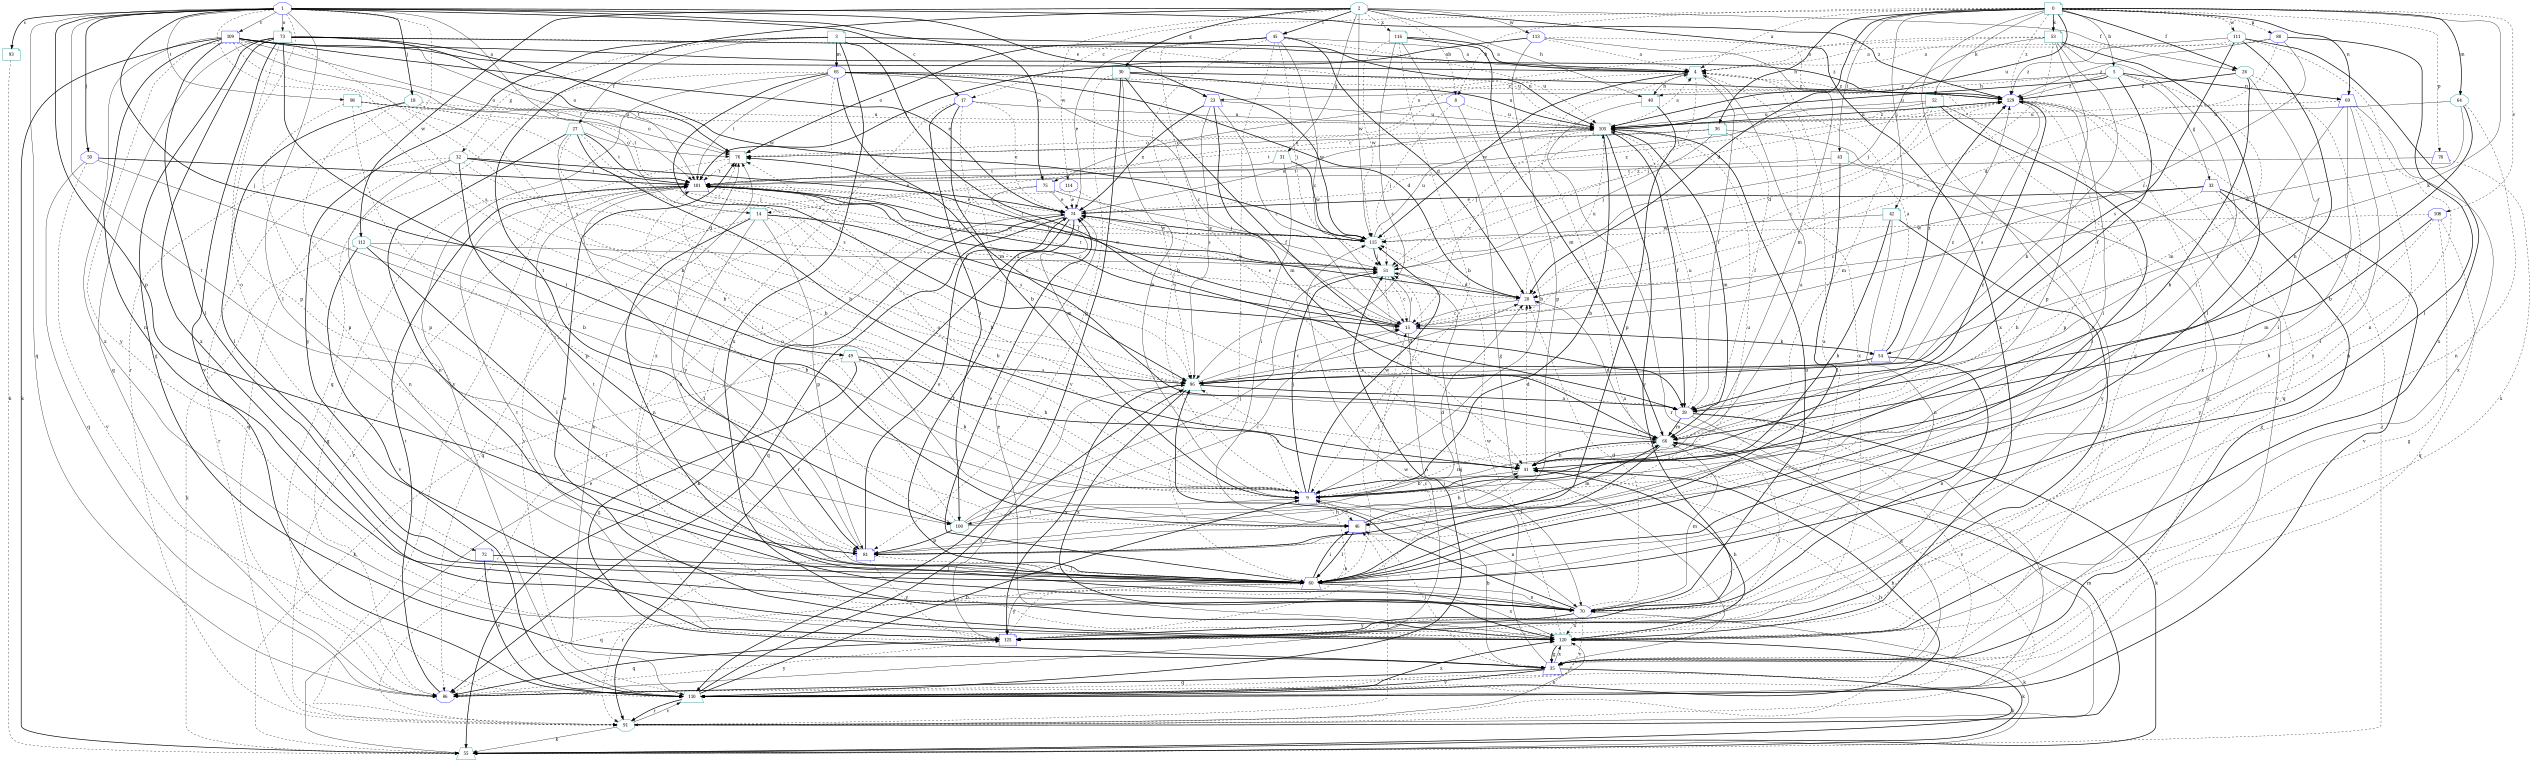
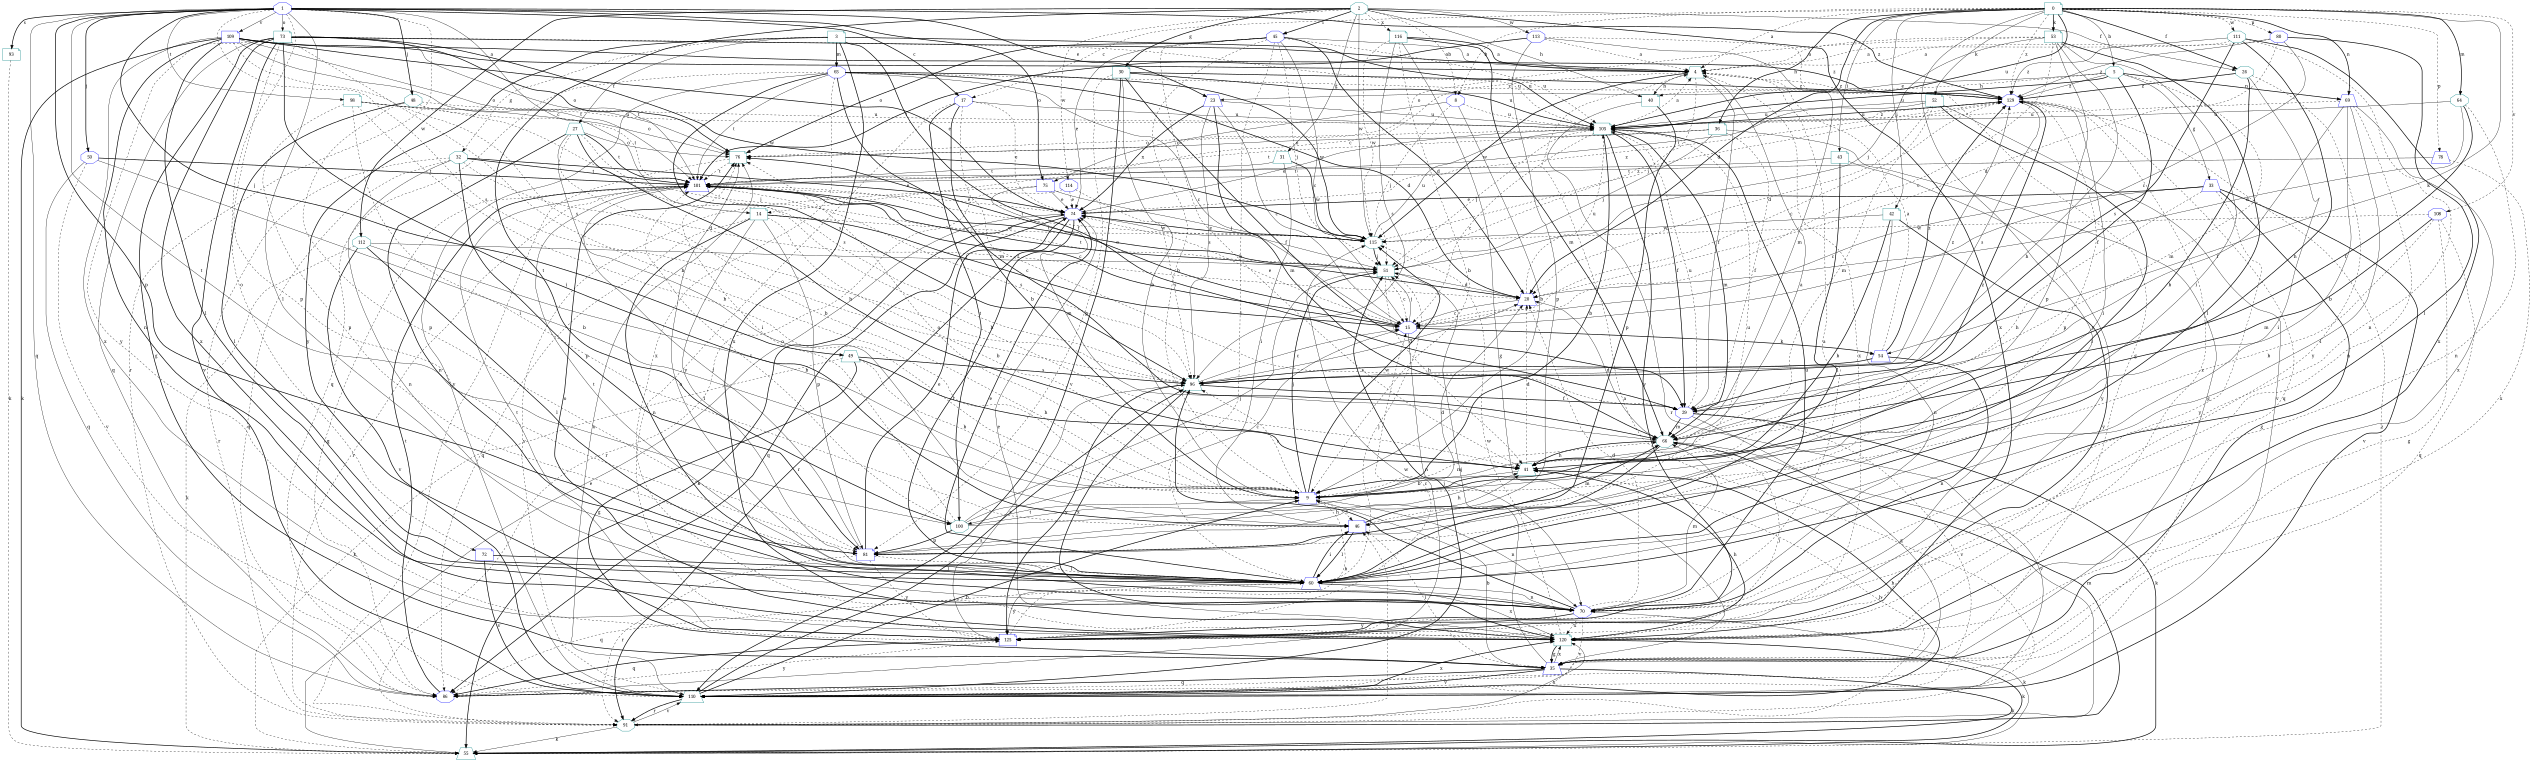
(413, 101) -> (413, 101)
(1564, 399) -> (1564, 399)
